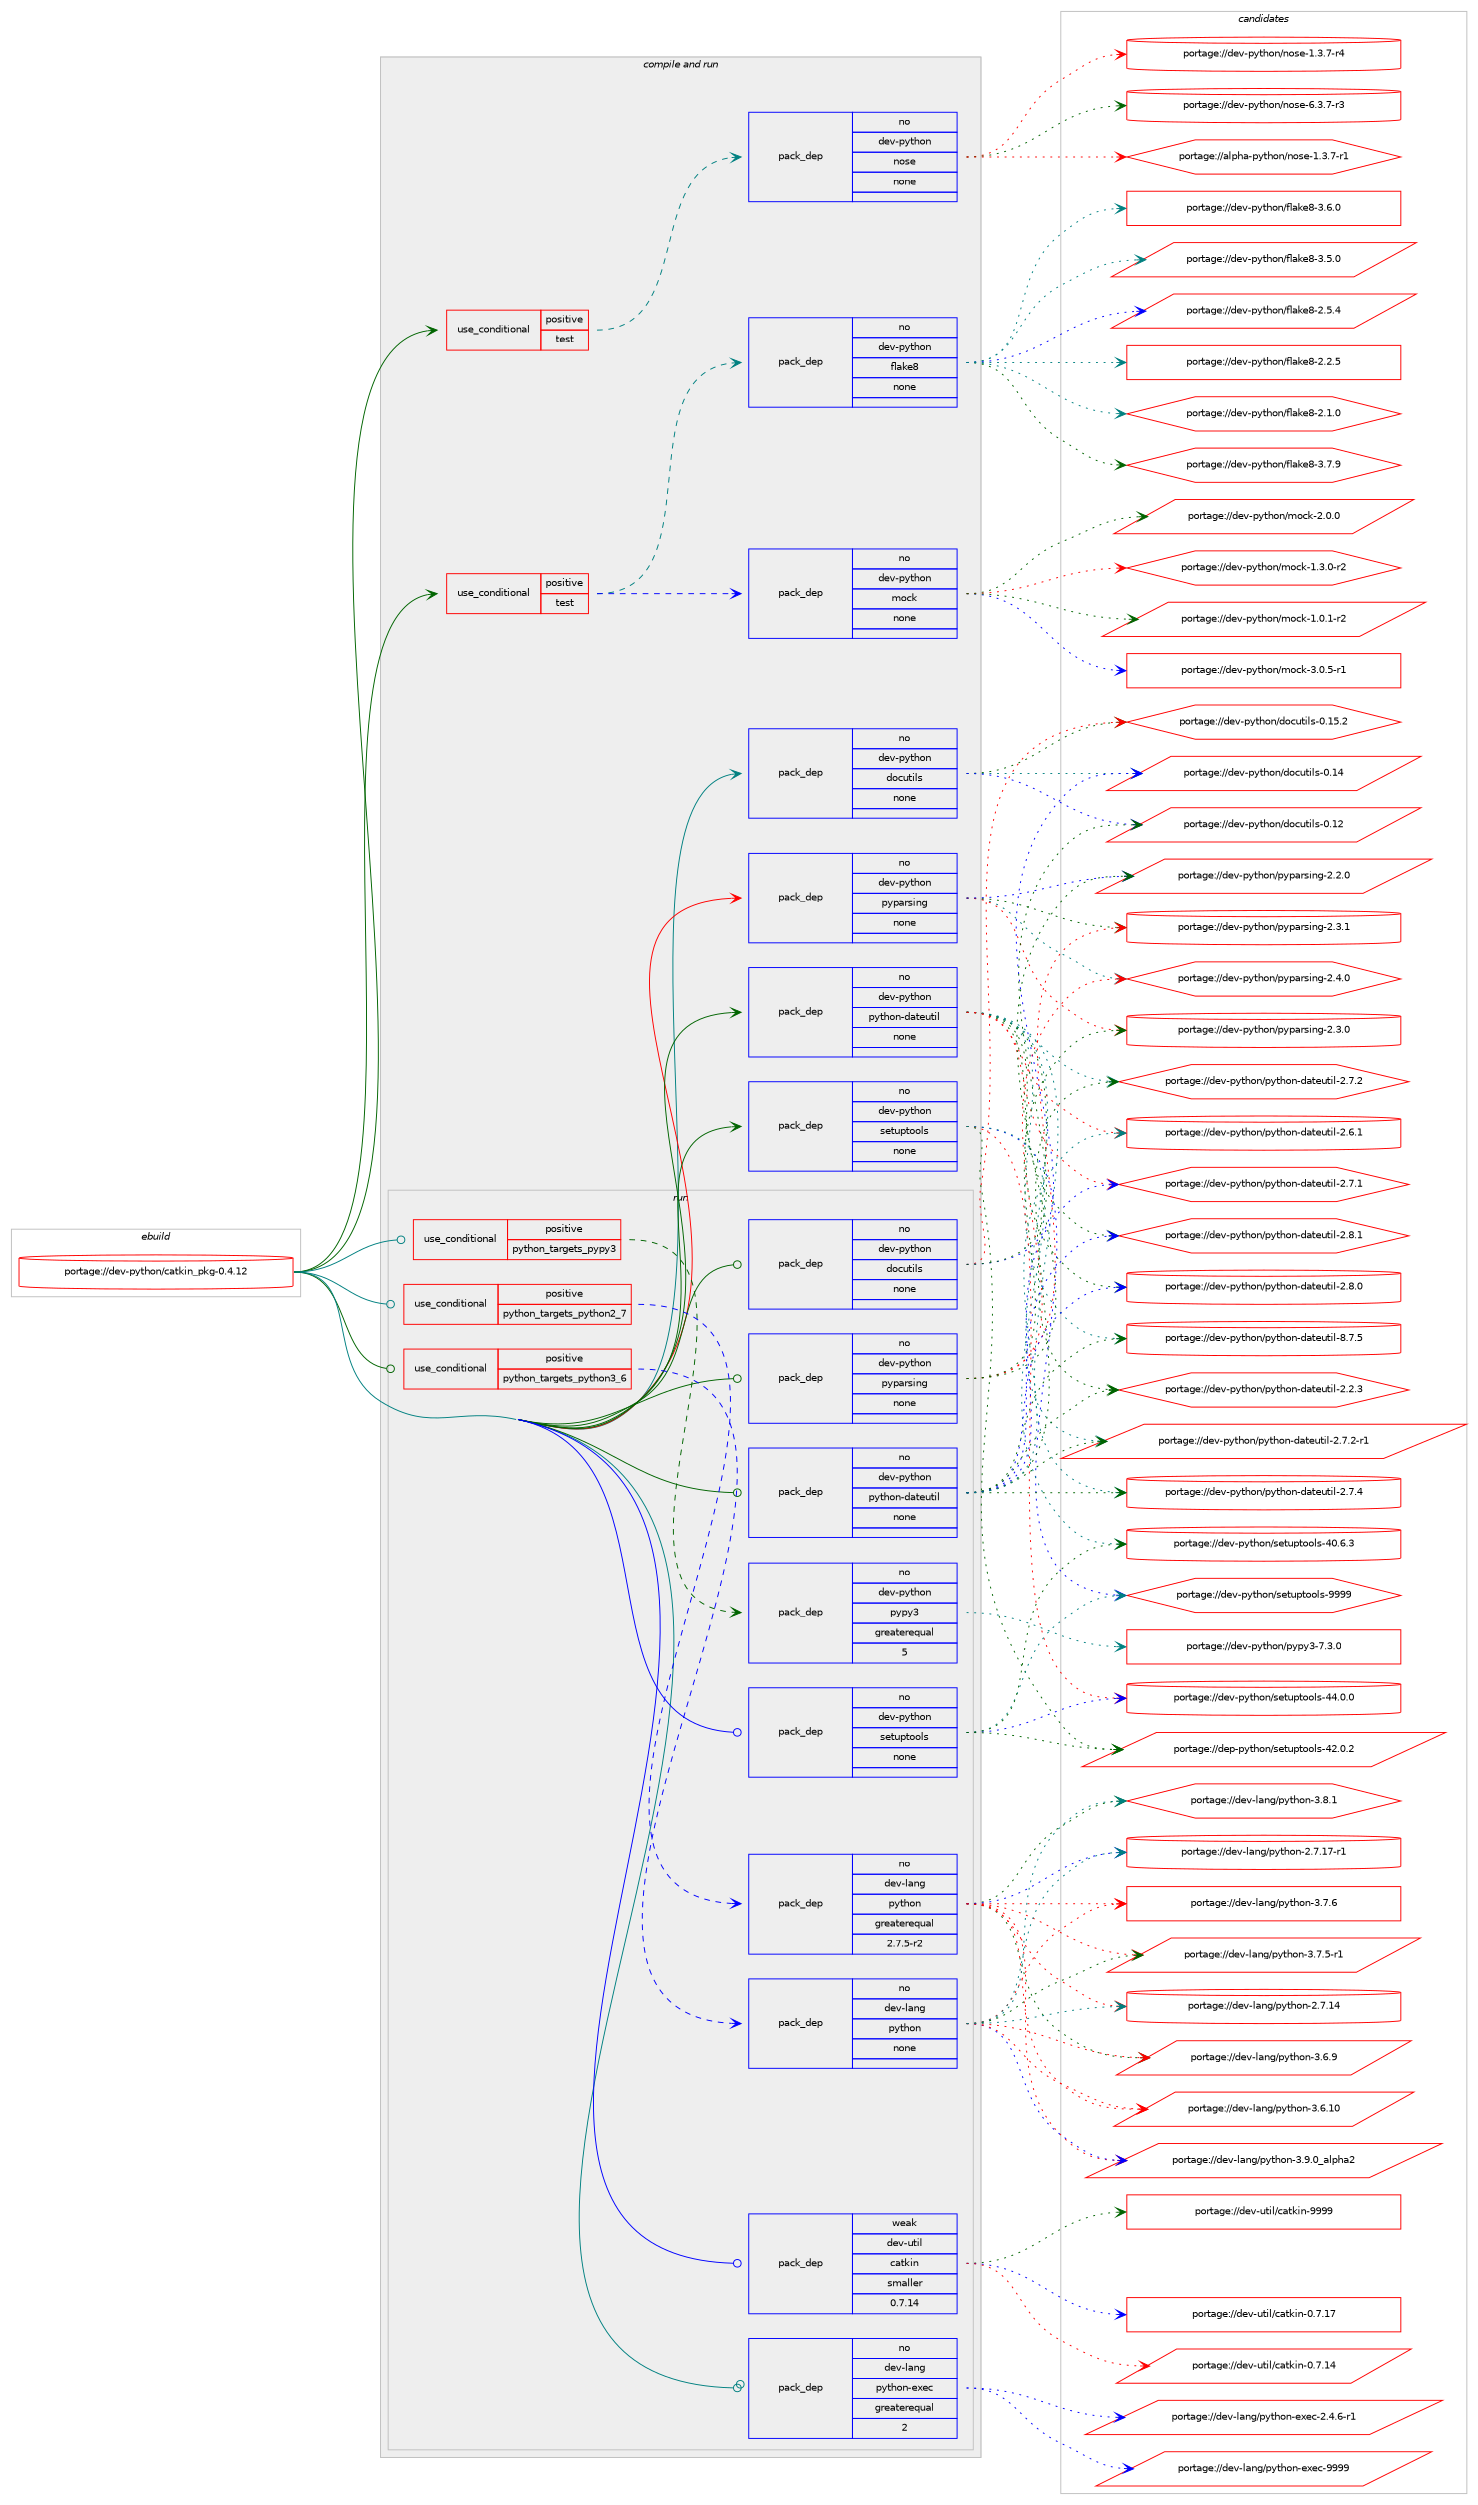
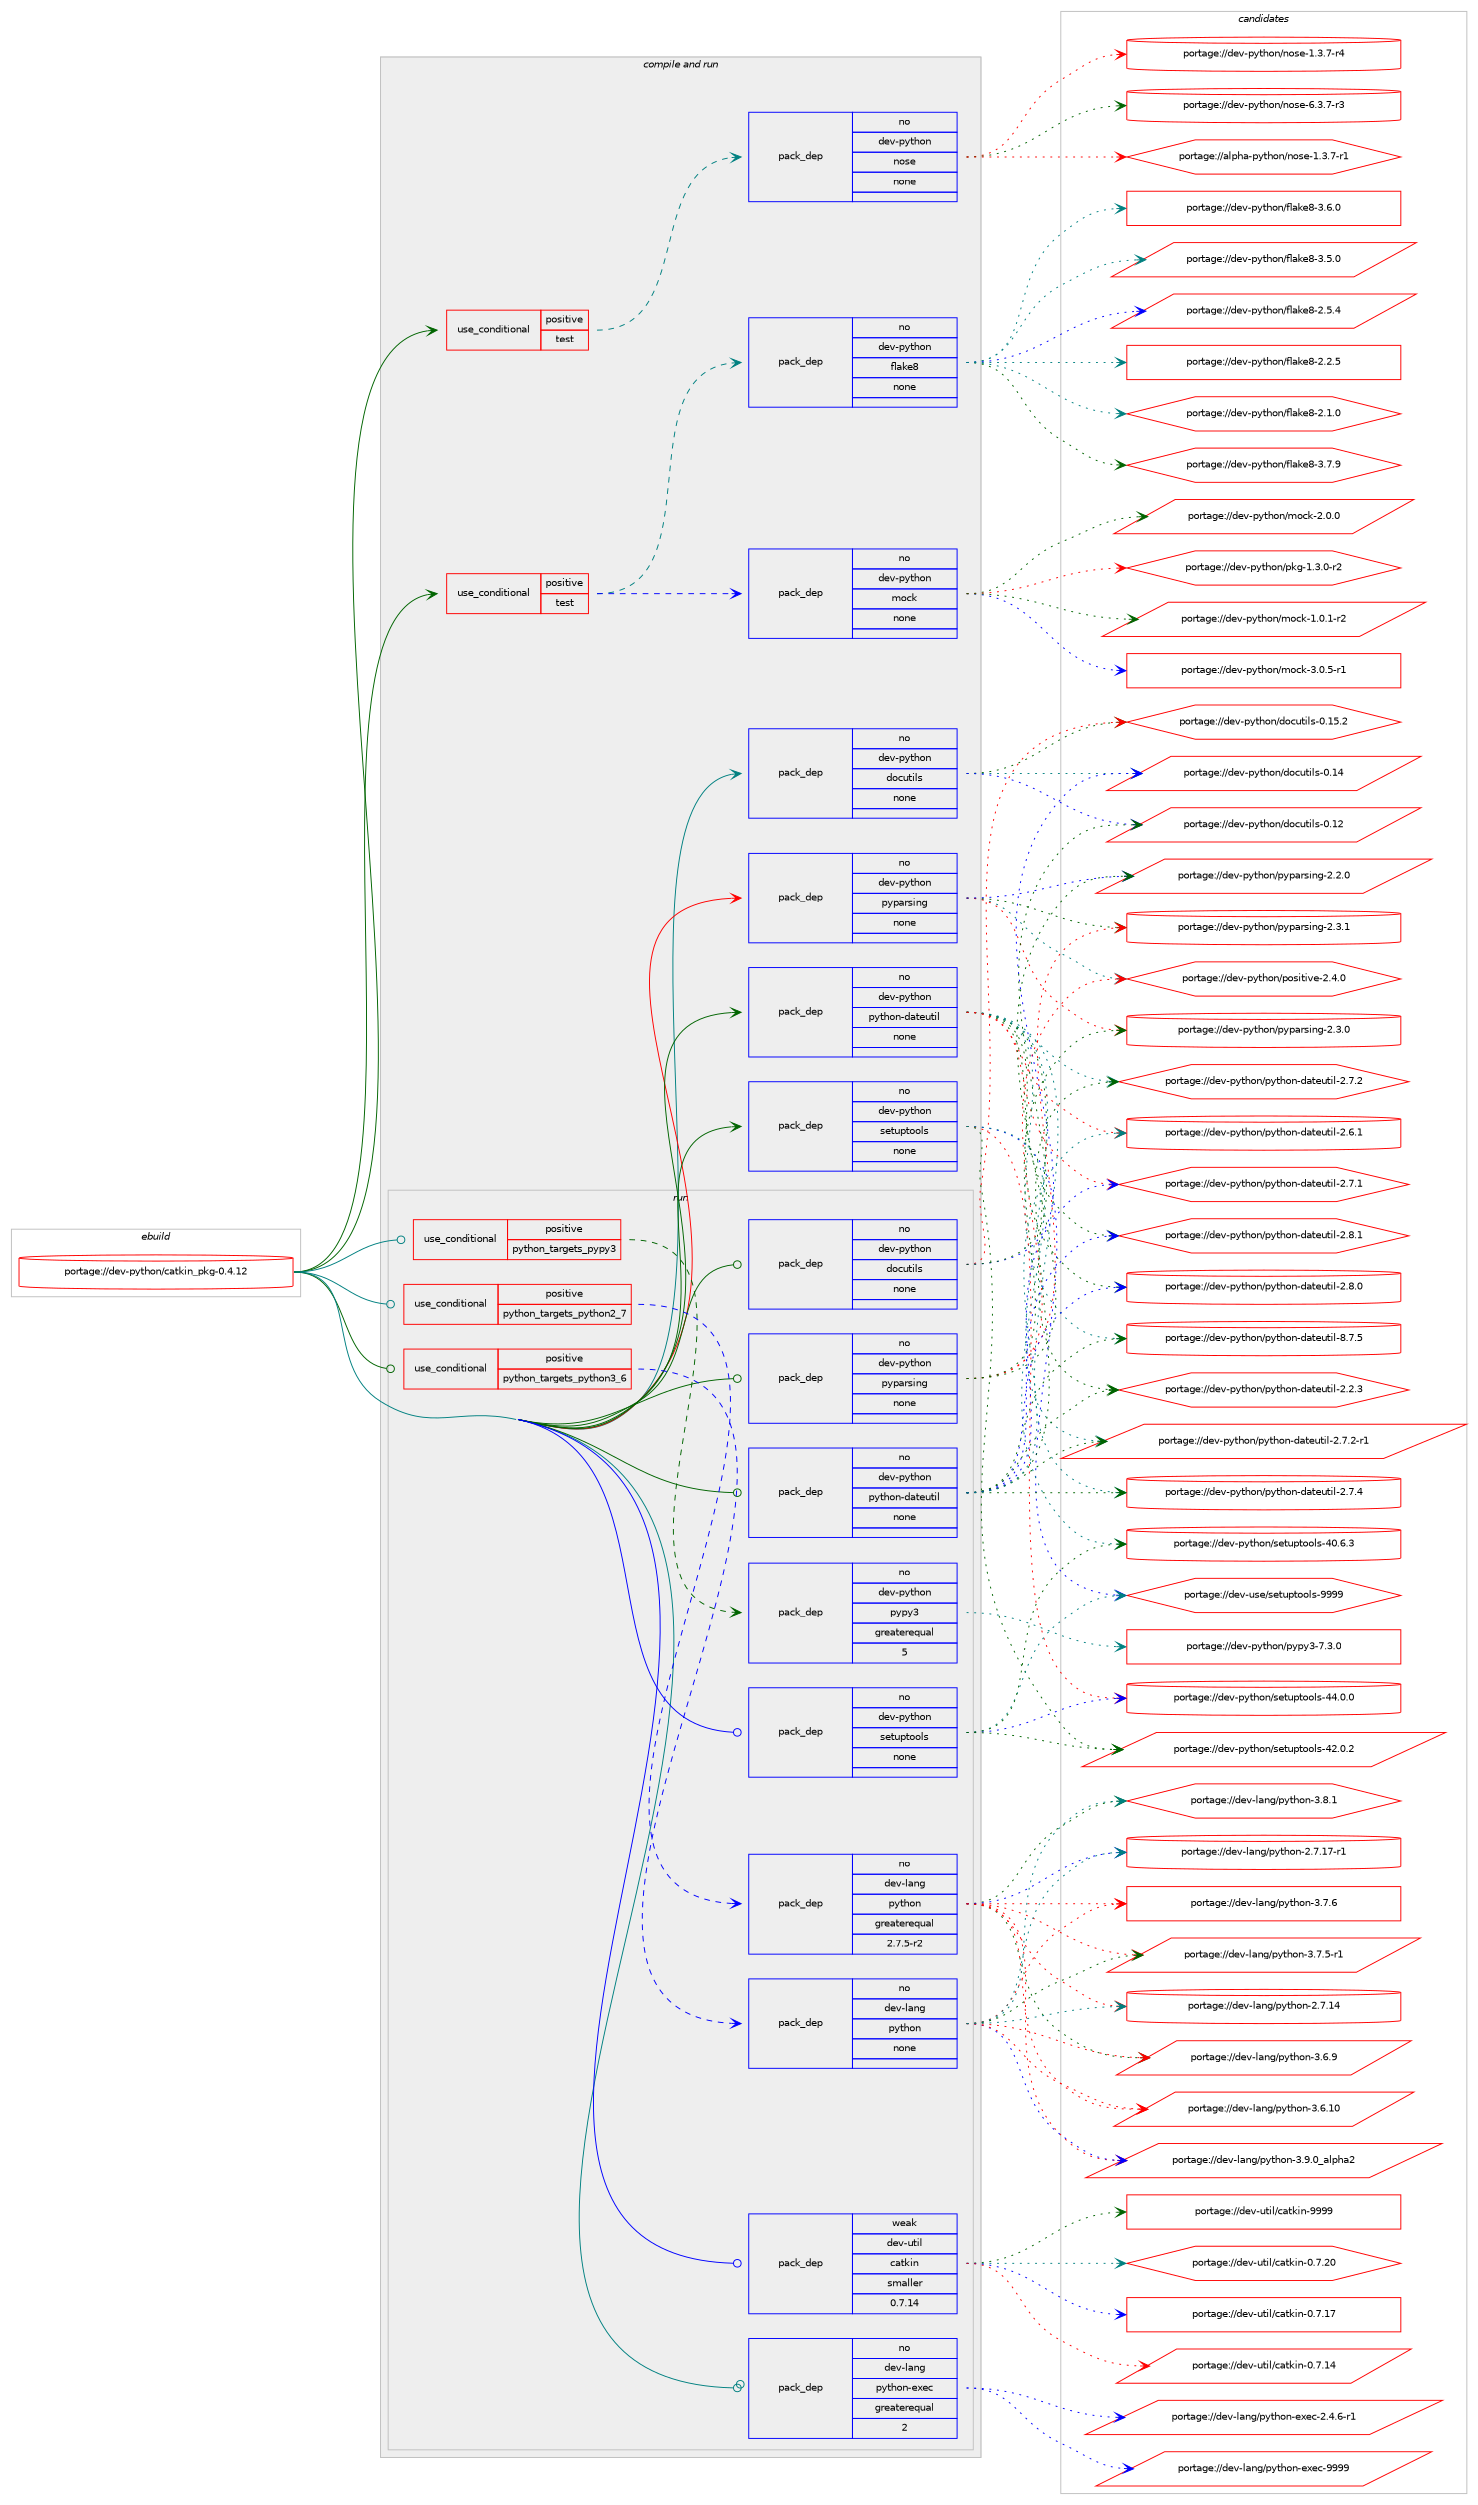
(1264, 568) -> (1264, 568)
(1264, 979) -> (1264, 979)
(1264, 1595) -> (1264, 1595)
(1264, 1750) -> (1264, 1750)
none -> (1264, 2263)
